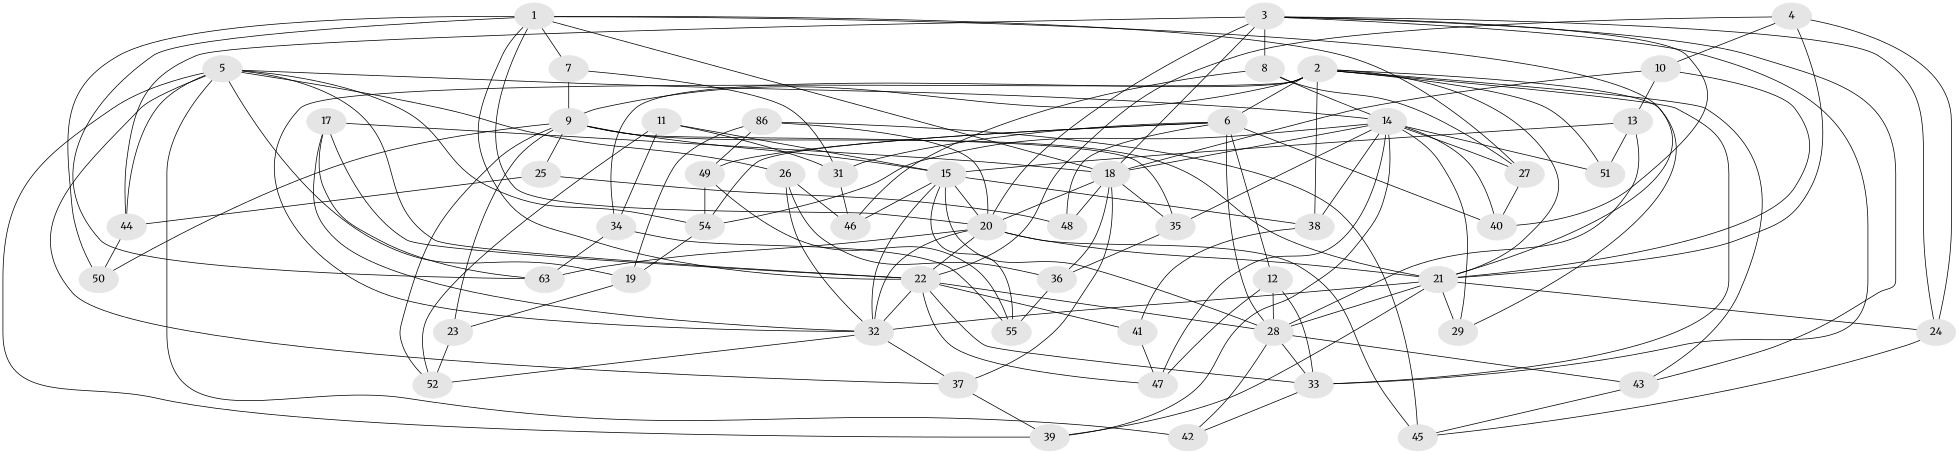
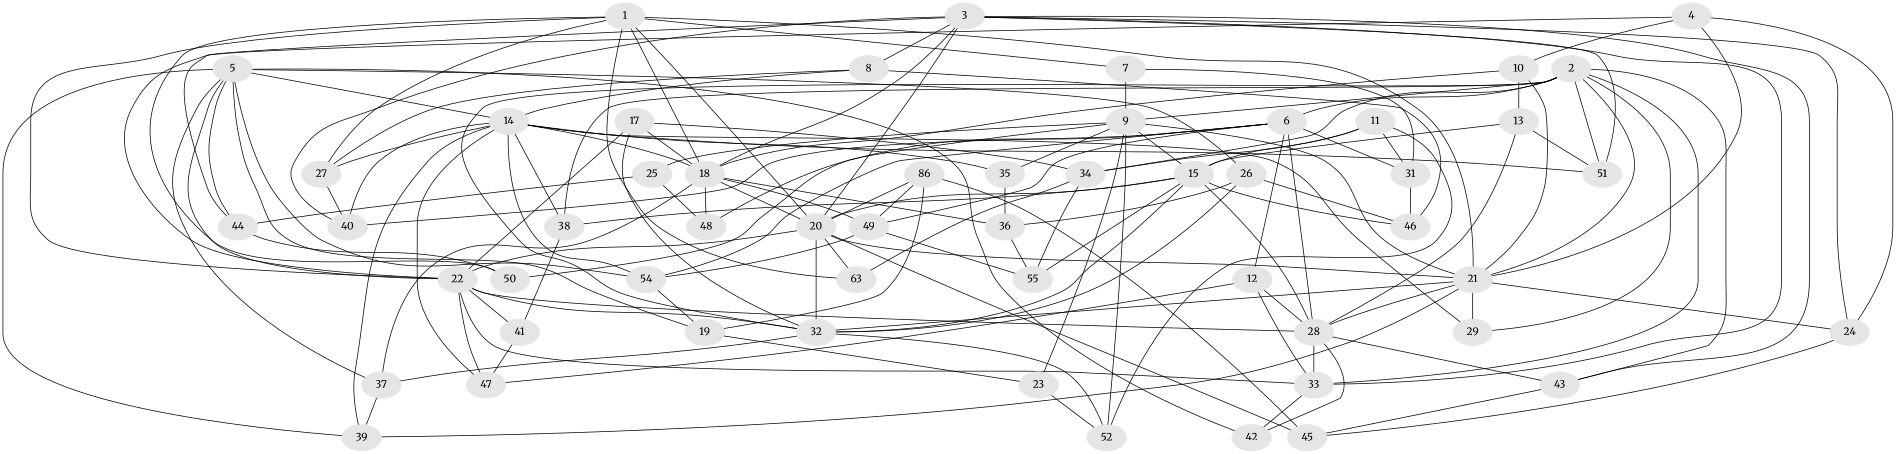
none -> (1347, 30)
(1138, 196) -> (779, 194)
(388, 244) -> (779, 132)
